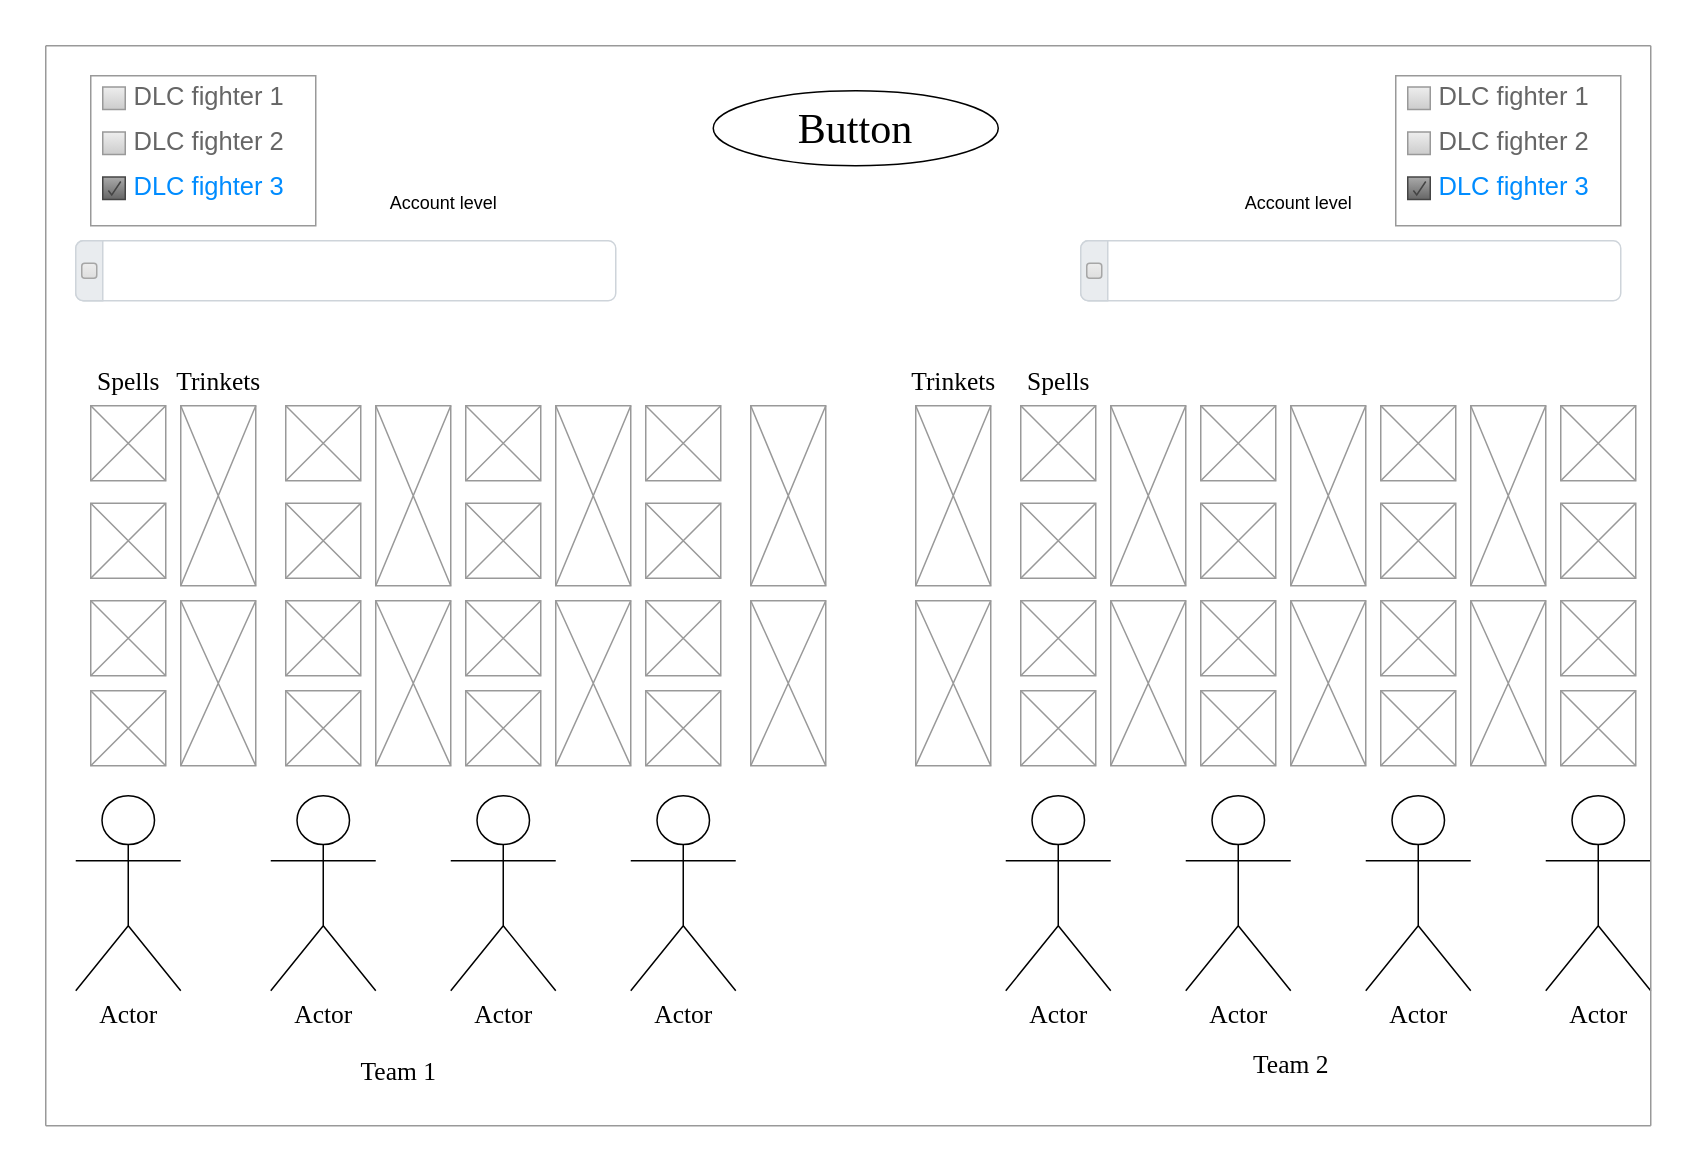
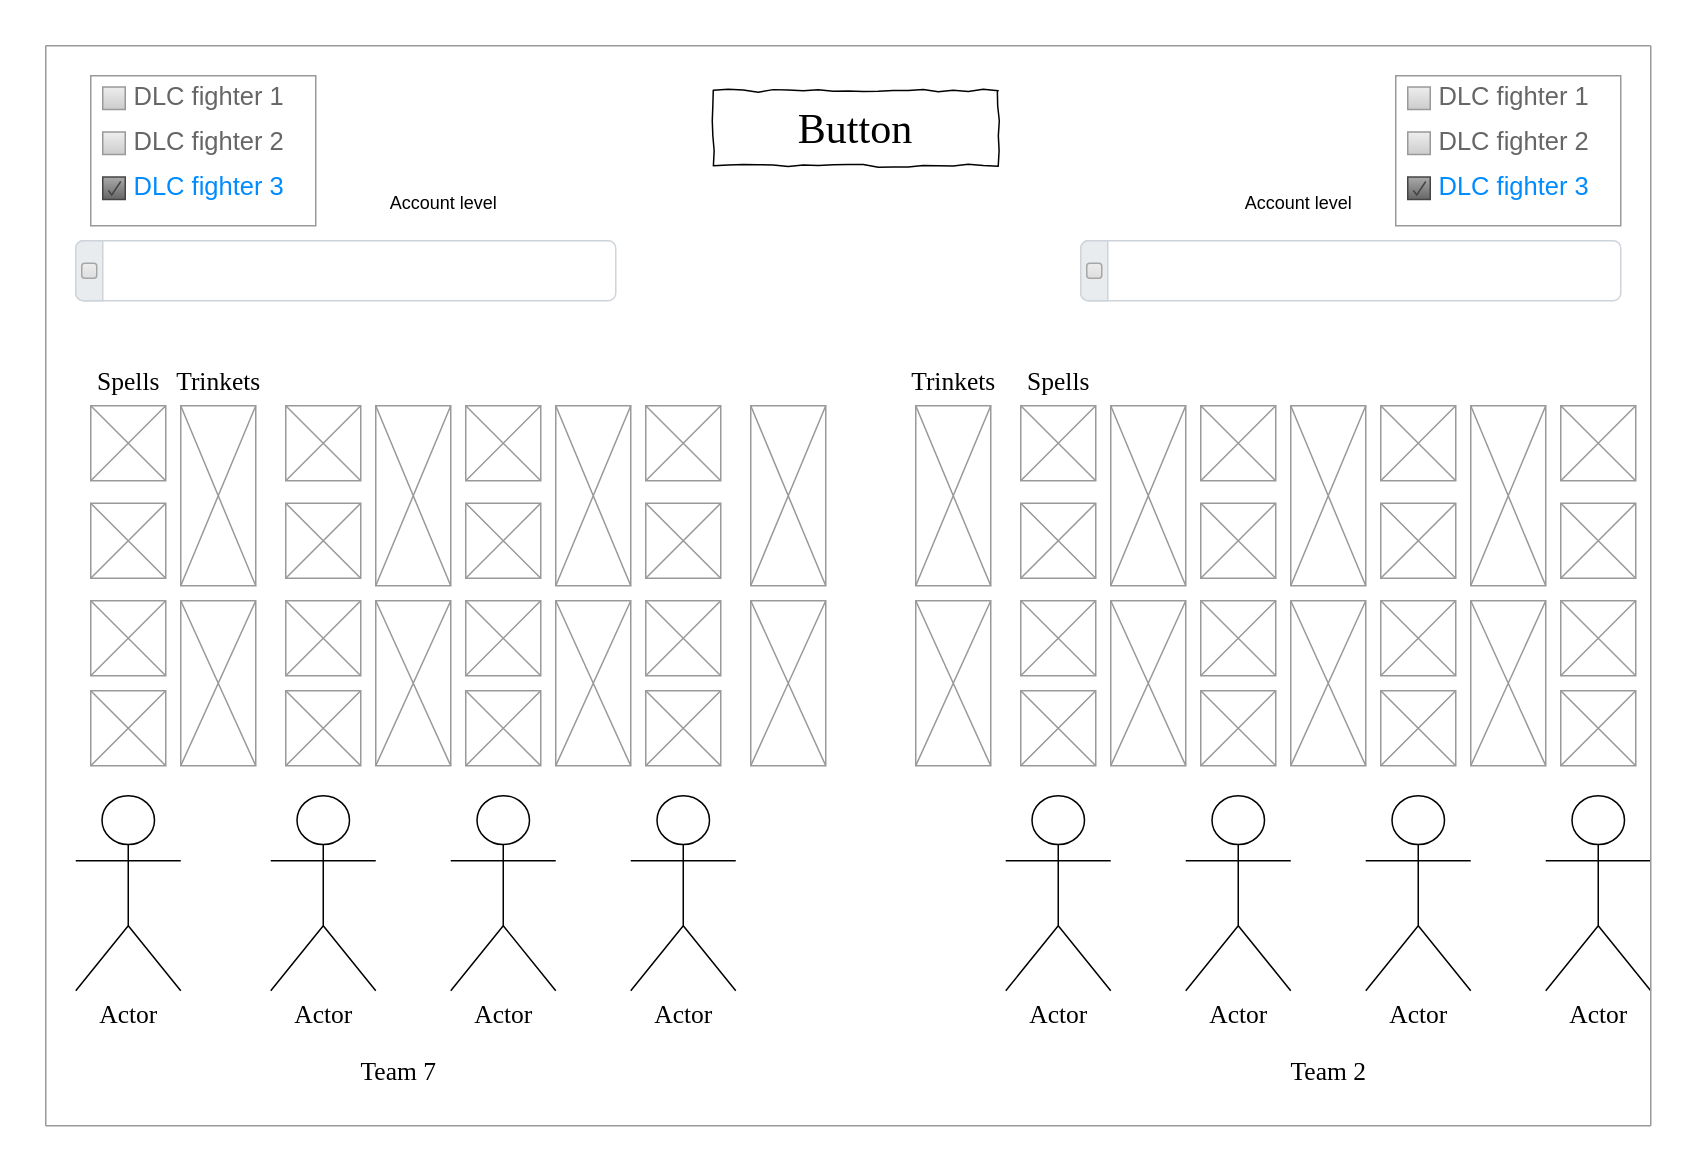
(856, 128) -> (856, 128)
(1291, 1066) -> (1328, 1073)
(399, 1073) -> (399, 1073)
